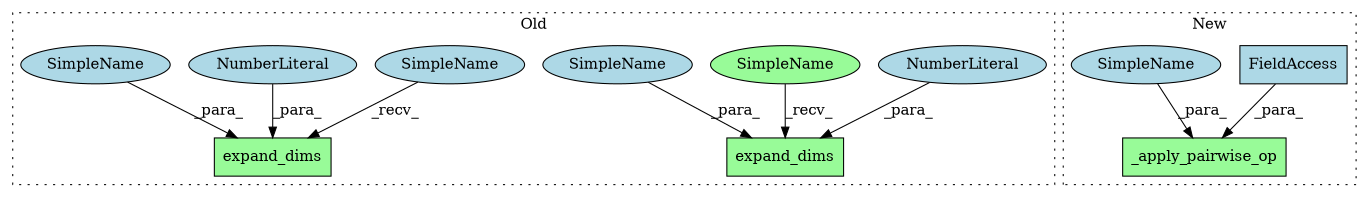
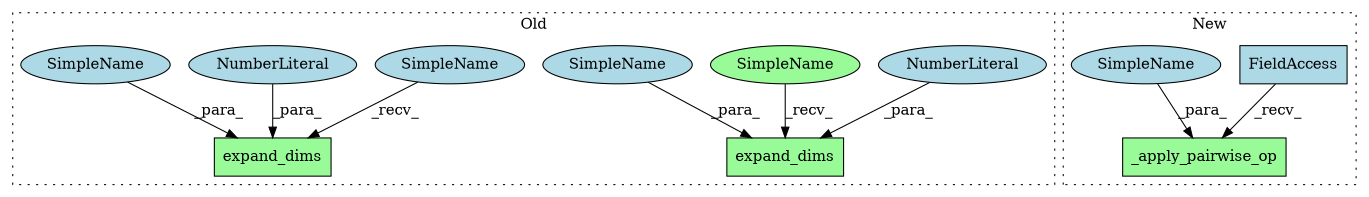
(1279, 111) -> (1278, 111)
